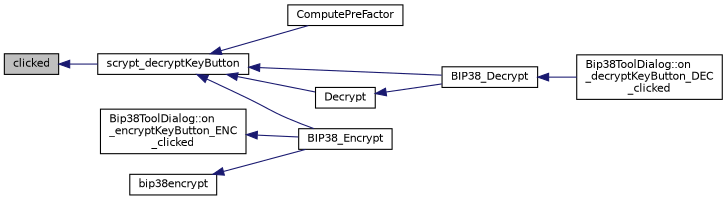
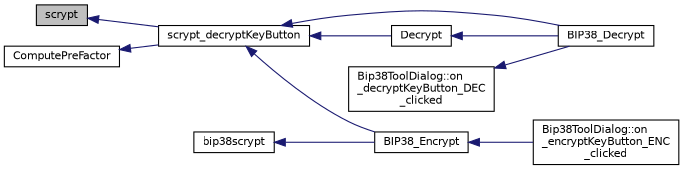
(265, 38) -> (145, 47)
(31, 64) -> (62, 15)
(563, 77) -> (537, 56)
(278, 136) -> (506, 142)
(173, 185) -> (234, 142)
